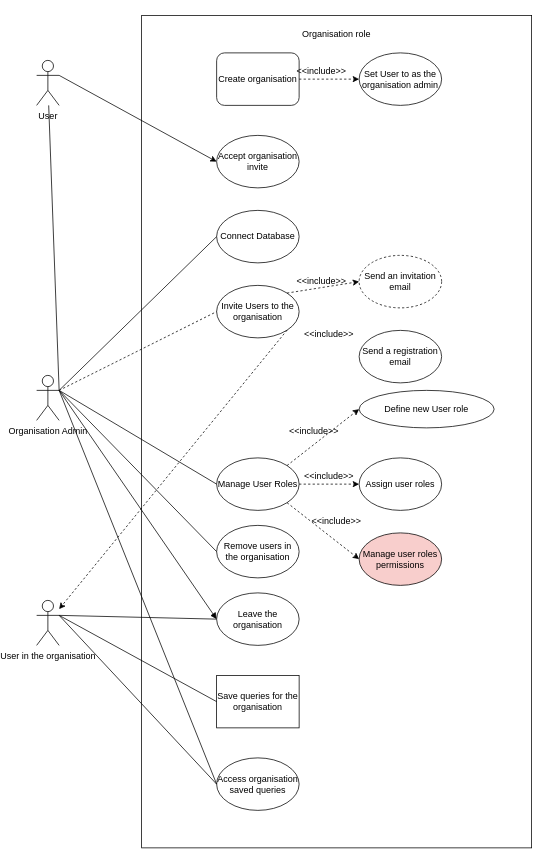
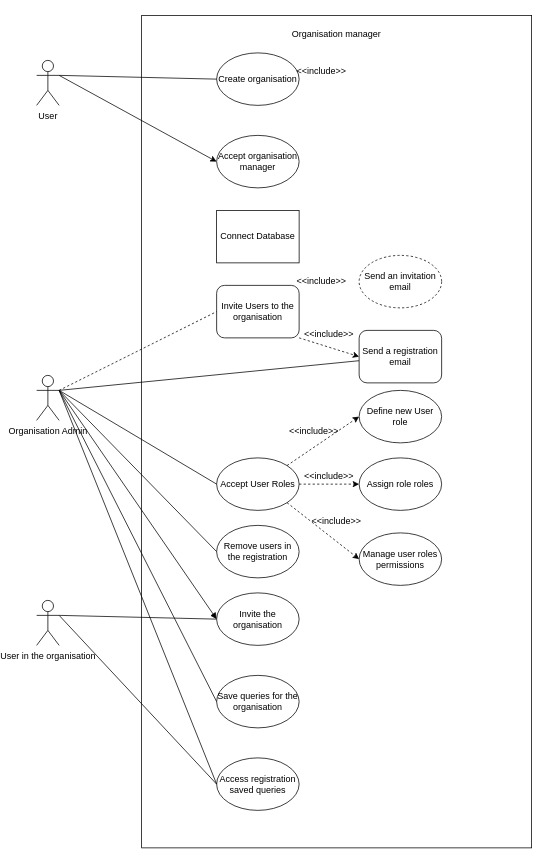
(336, 34) -> (336, 34)
none -> (138, 77)
(258, 79) -> (258, 79)
(352, 79) -> none
(400, 79) -> none
(258, 162) -> (258, 162)
(258, 237) -> (258, 237)
(54, 246) -> (140, 551)
(321, 288) -> none
(140, 311) -> (210, 375)
(258, 312) -> (258, 312)
(400, 357) -> (400, 357)
(426, 409) -> (400, 417)
(177, 464) -> (327, 347)
(258, 484) -> (258, 484)
(400, 484) -> (400, 484)
(258, 552) -> (258, 552)
(400, 559) -> (400, 559)
(258, 619) -> (258, 619)
(140, 660) -> none
(258, 702) -> (258, 702)
(258, 784) -> (258, 784)
